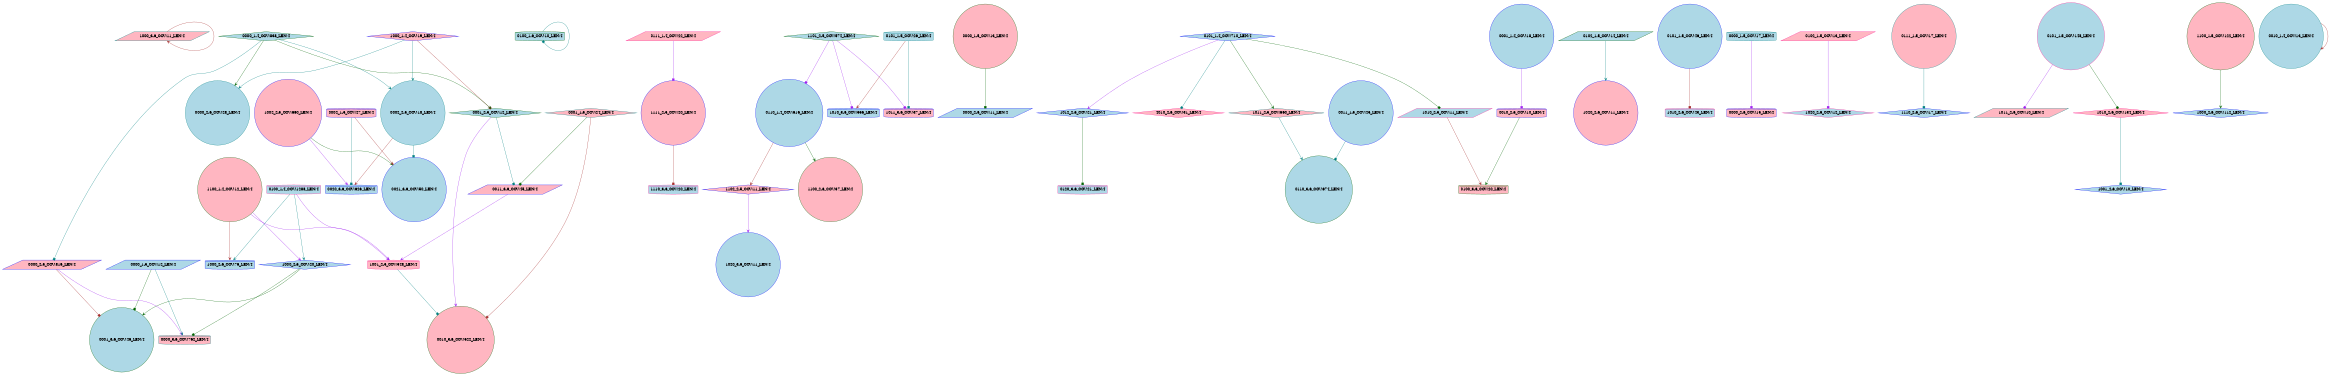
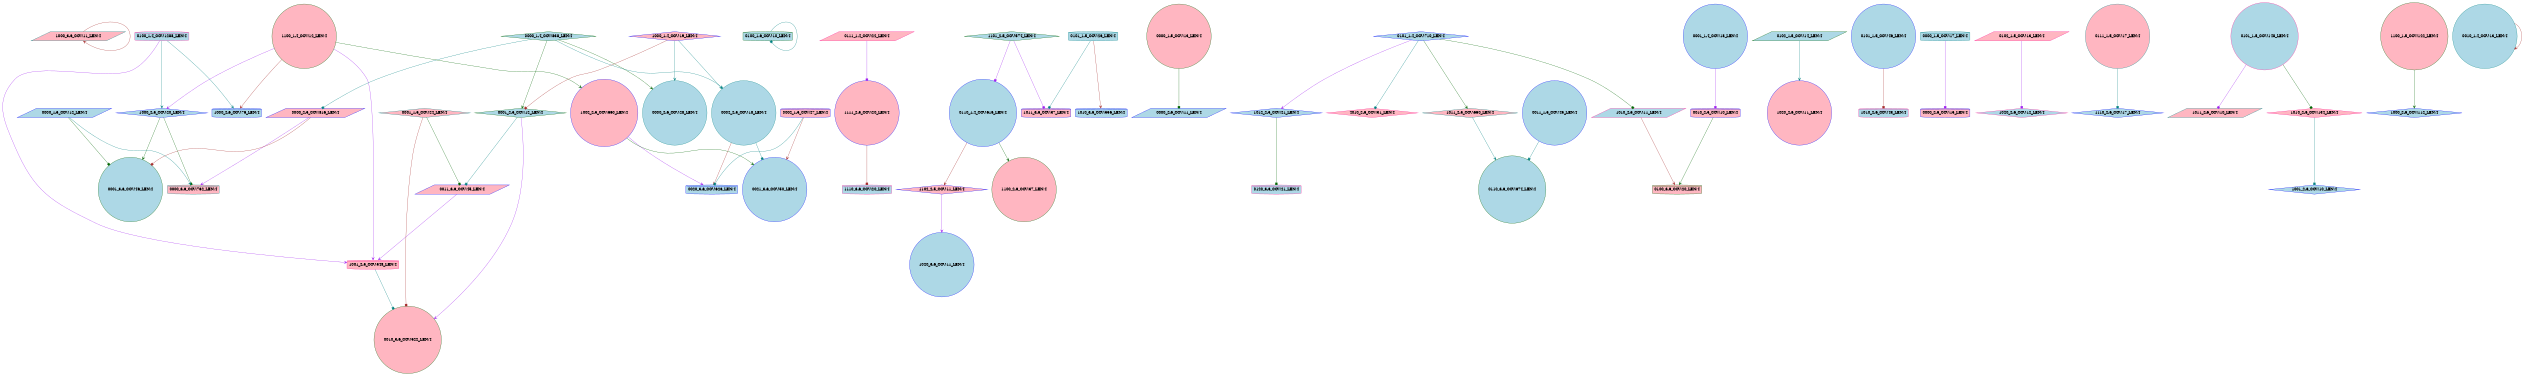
none -> (459, 64)
(842, 73) -> none
